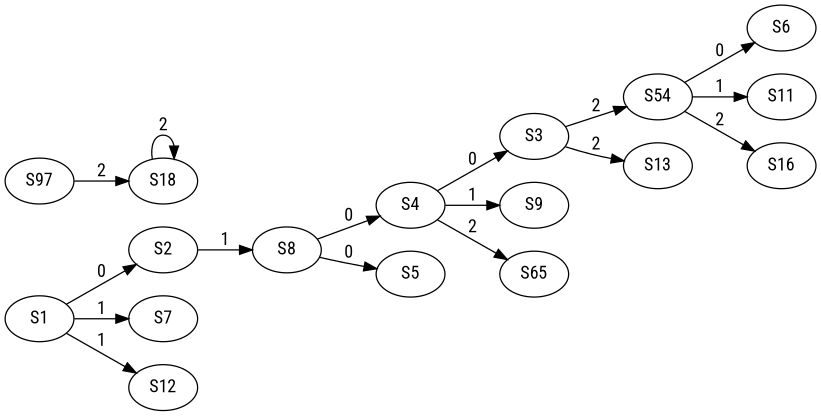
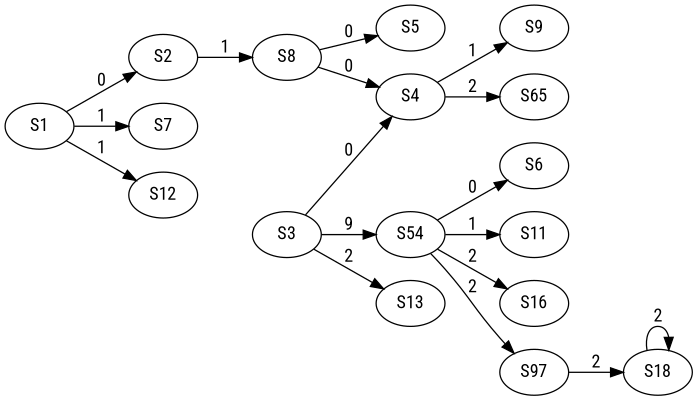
(596, 106) -> (349, 225)
(467, 174) -> (345, 171)
none -> (468, 298)
